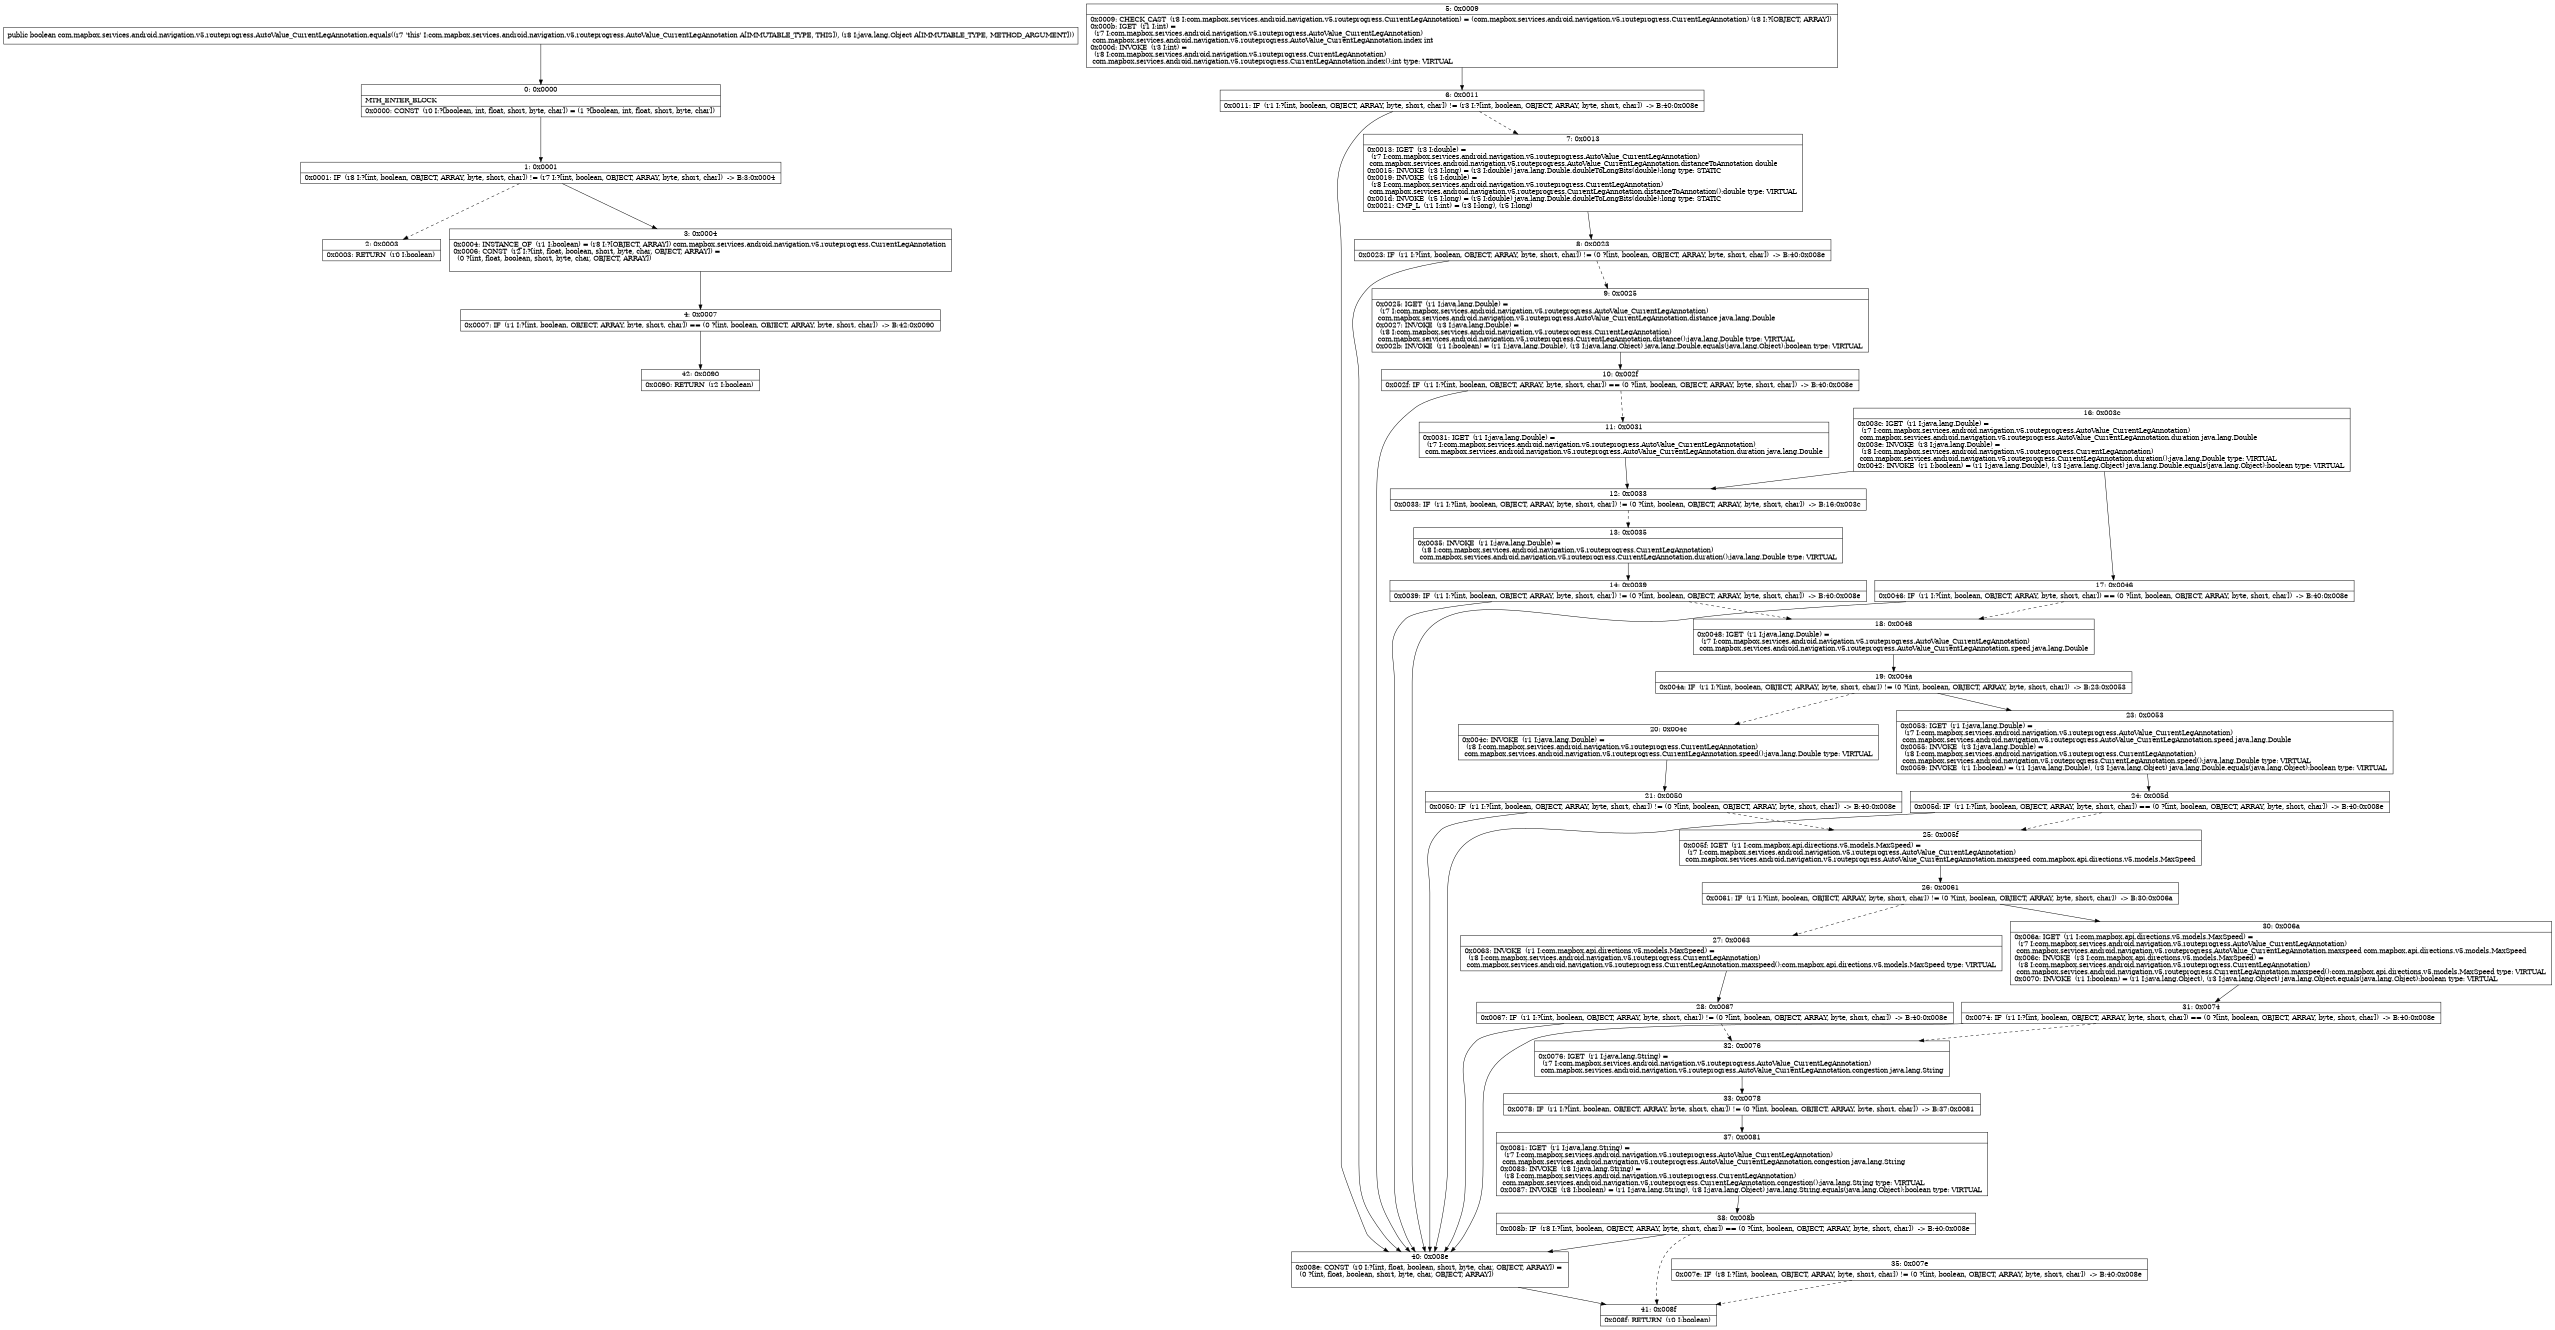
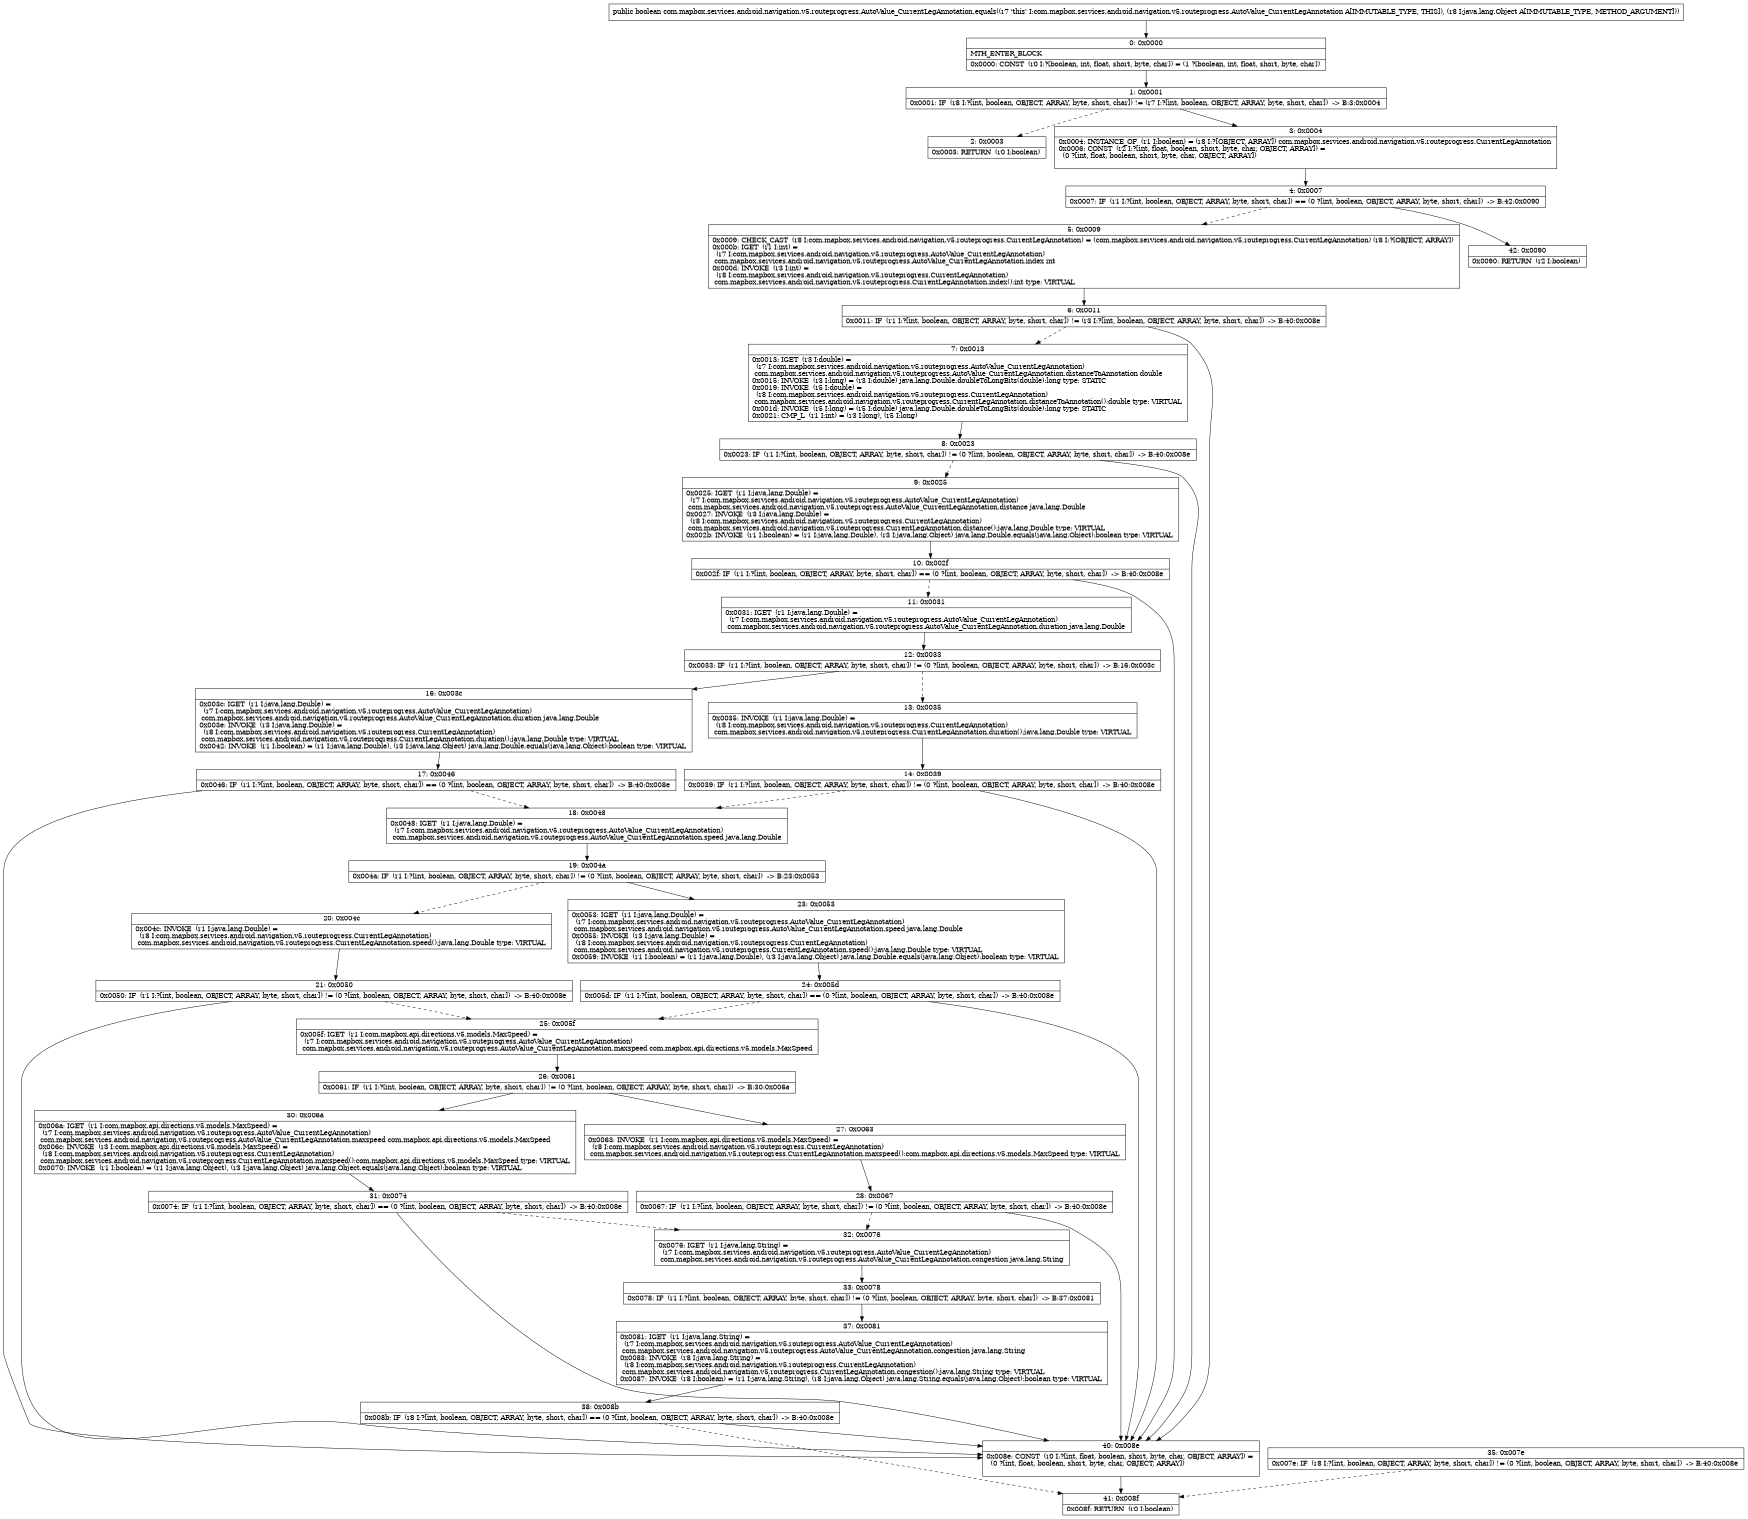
none -> (1237, 215)
(1785, 480) -> (768, 680)
(1851, 919) -> (686, 1108)
